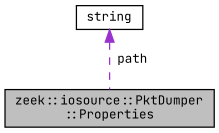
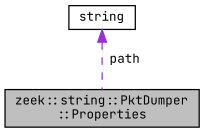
(110, 108) -> (102, 108)
